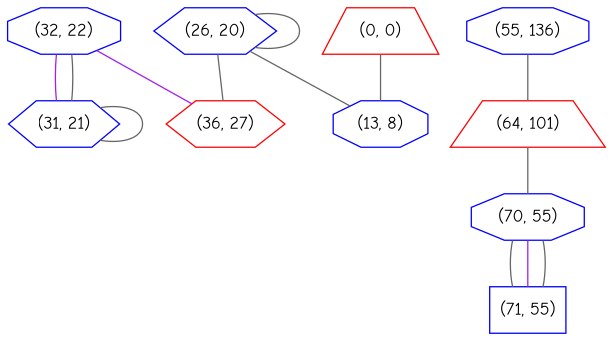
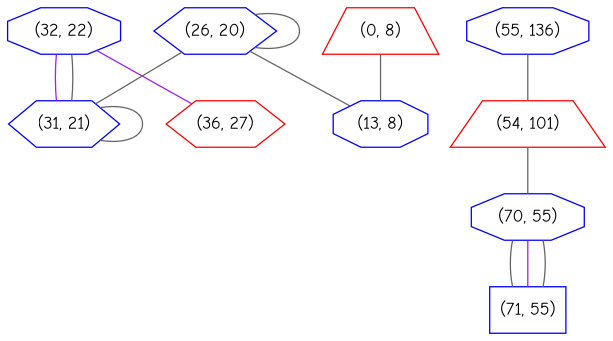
(381, 31) -> (381, 31)
(220, 78) -> (132, 82)
(528, 124) -> (528, 124)
